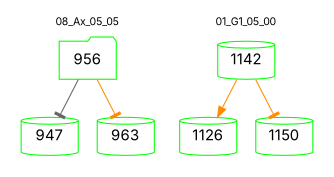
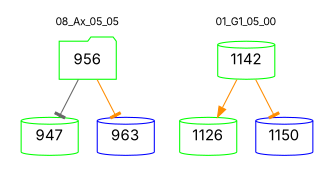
(126, 136) -> (126, 136)
(284, 136) -> (284, 136)
